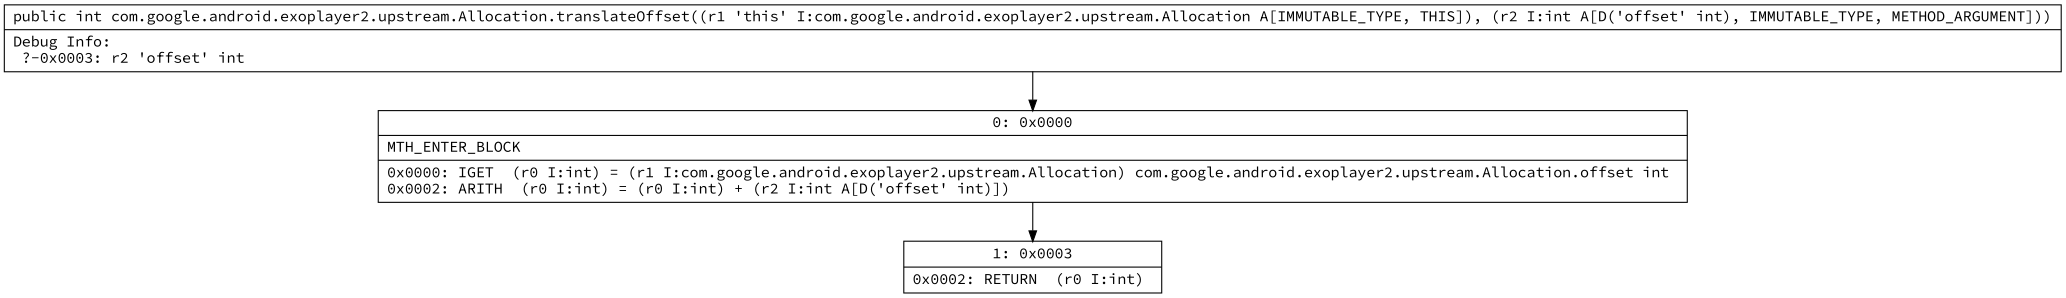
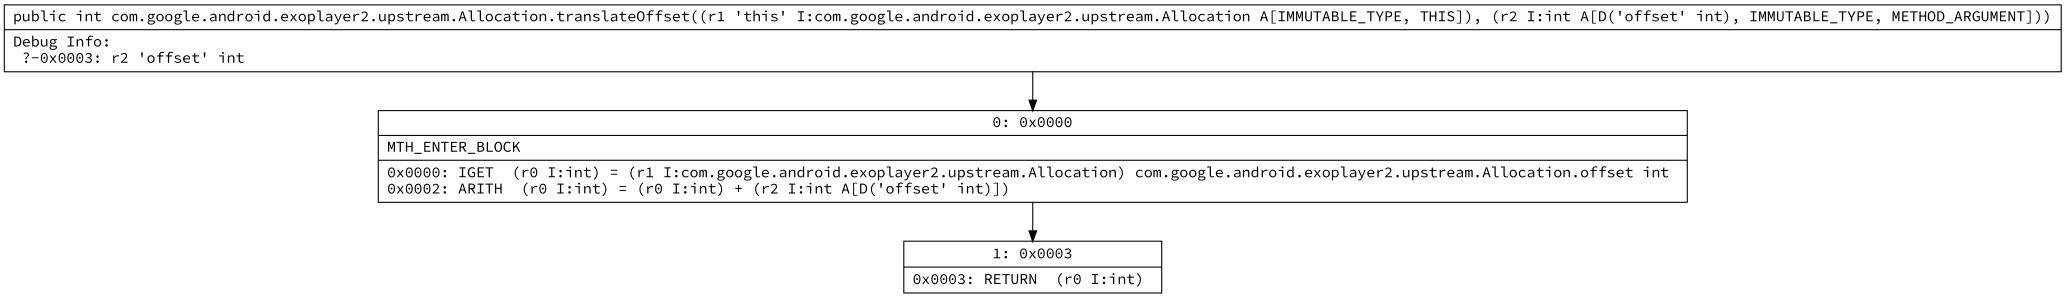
(1033, 280) -> (1033, 280)
